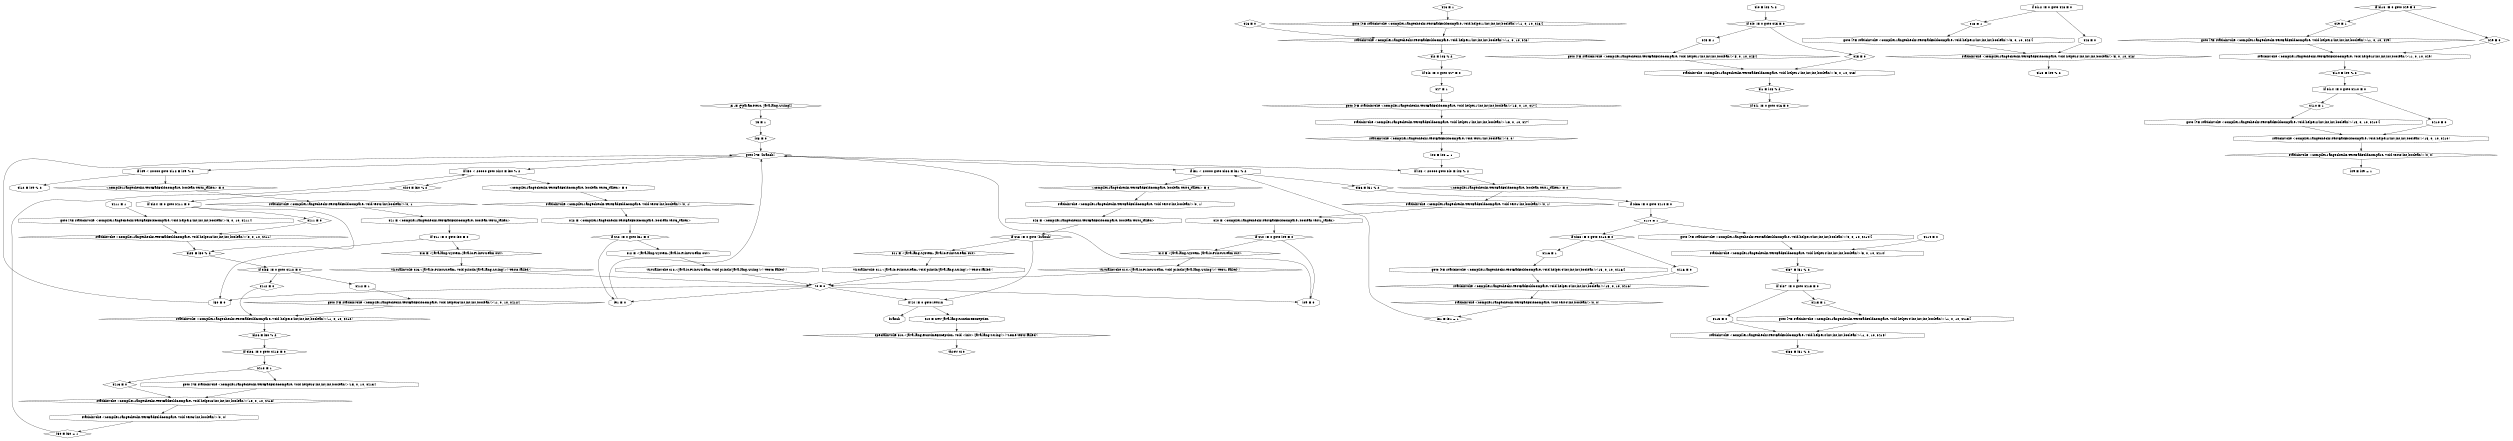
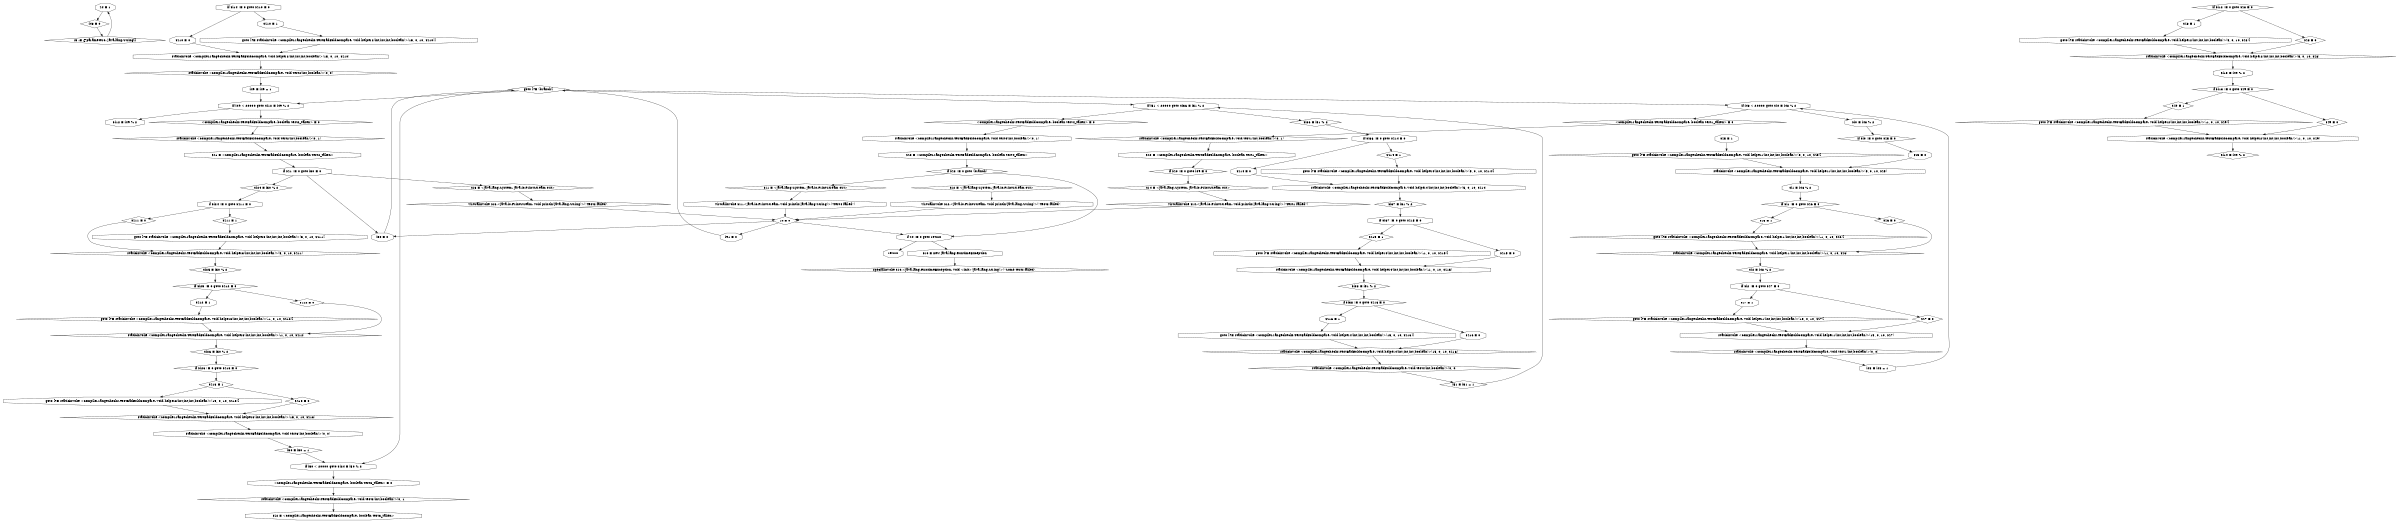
(2052, 8) -> (2233, 8)
(1976, 24) -> (2189, 24)
(1737, 32) -> none
(2090, 40) -> (2310, 40)
(1860, 57) -> (1920, 155)
none -> (2233, 80)
(2345, 80) -> none
(1770, 90) -> (1800, 188)
none -> (261, 97)
(2316, 106) -> (271, 24)
none -> (1818, 114)
(761, 122) -> (105, 8)
(761, 146) -> (99, 31)
none -> (1312, 156)
(451, 180) -> (284, 180)
(119, 204) -> (230, 221)
none -> (1783, 212)
none -> (1846, 213)
(348, 228) -> (230, 211)
(1624, 228) -> (1364, 293)
(630, 237) -> none
(669, 254) -> (992, 188)
(1309, 303) -> none
(894, 319) -> (893, 254)
none -> (1927, 319)
(957, 352) -> none
